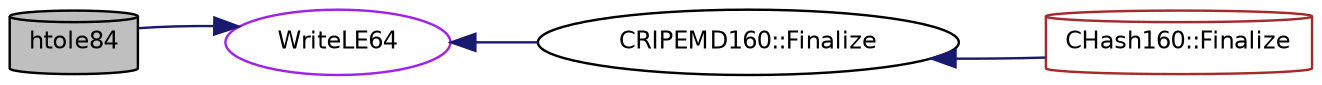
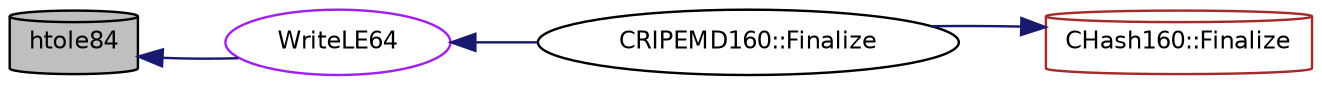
(176, 26) -> (201, 59)
(1001, 58) -> (976, 26)
